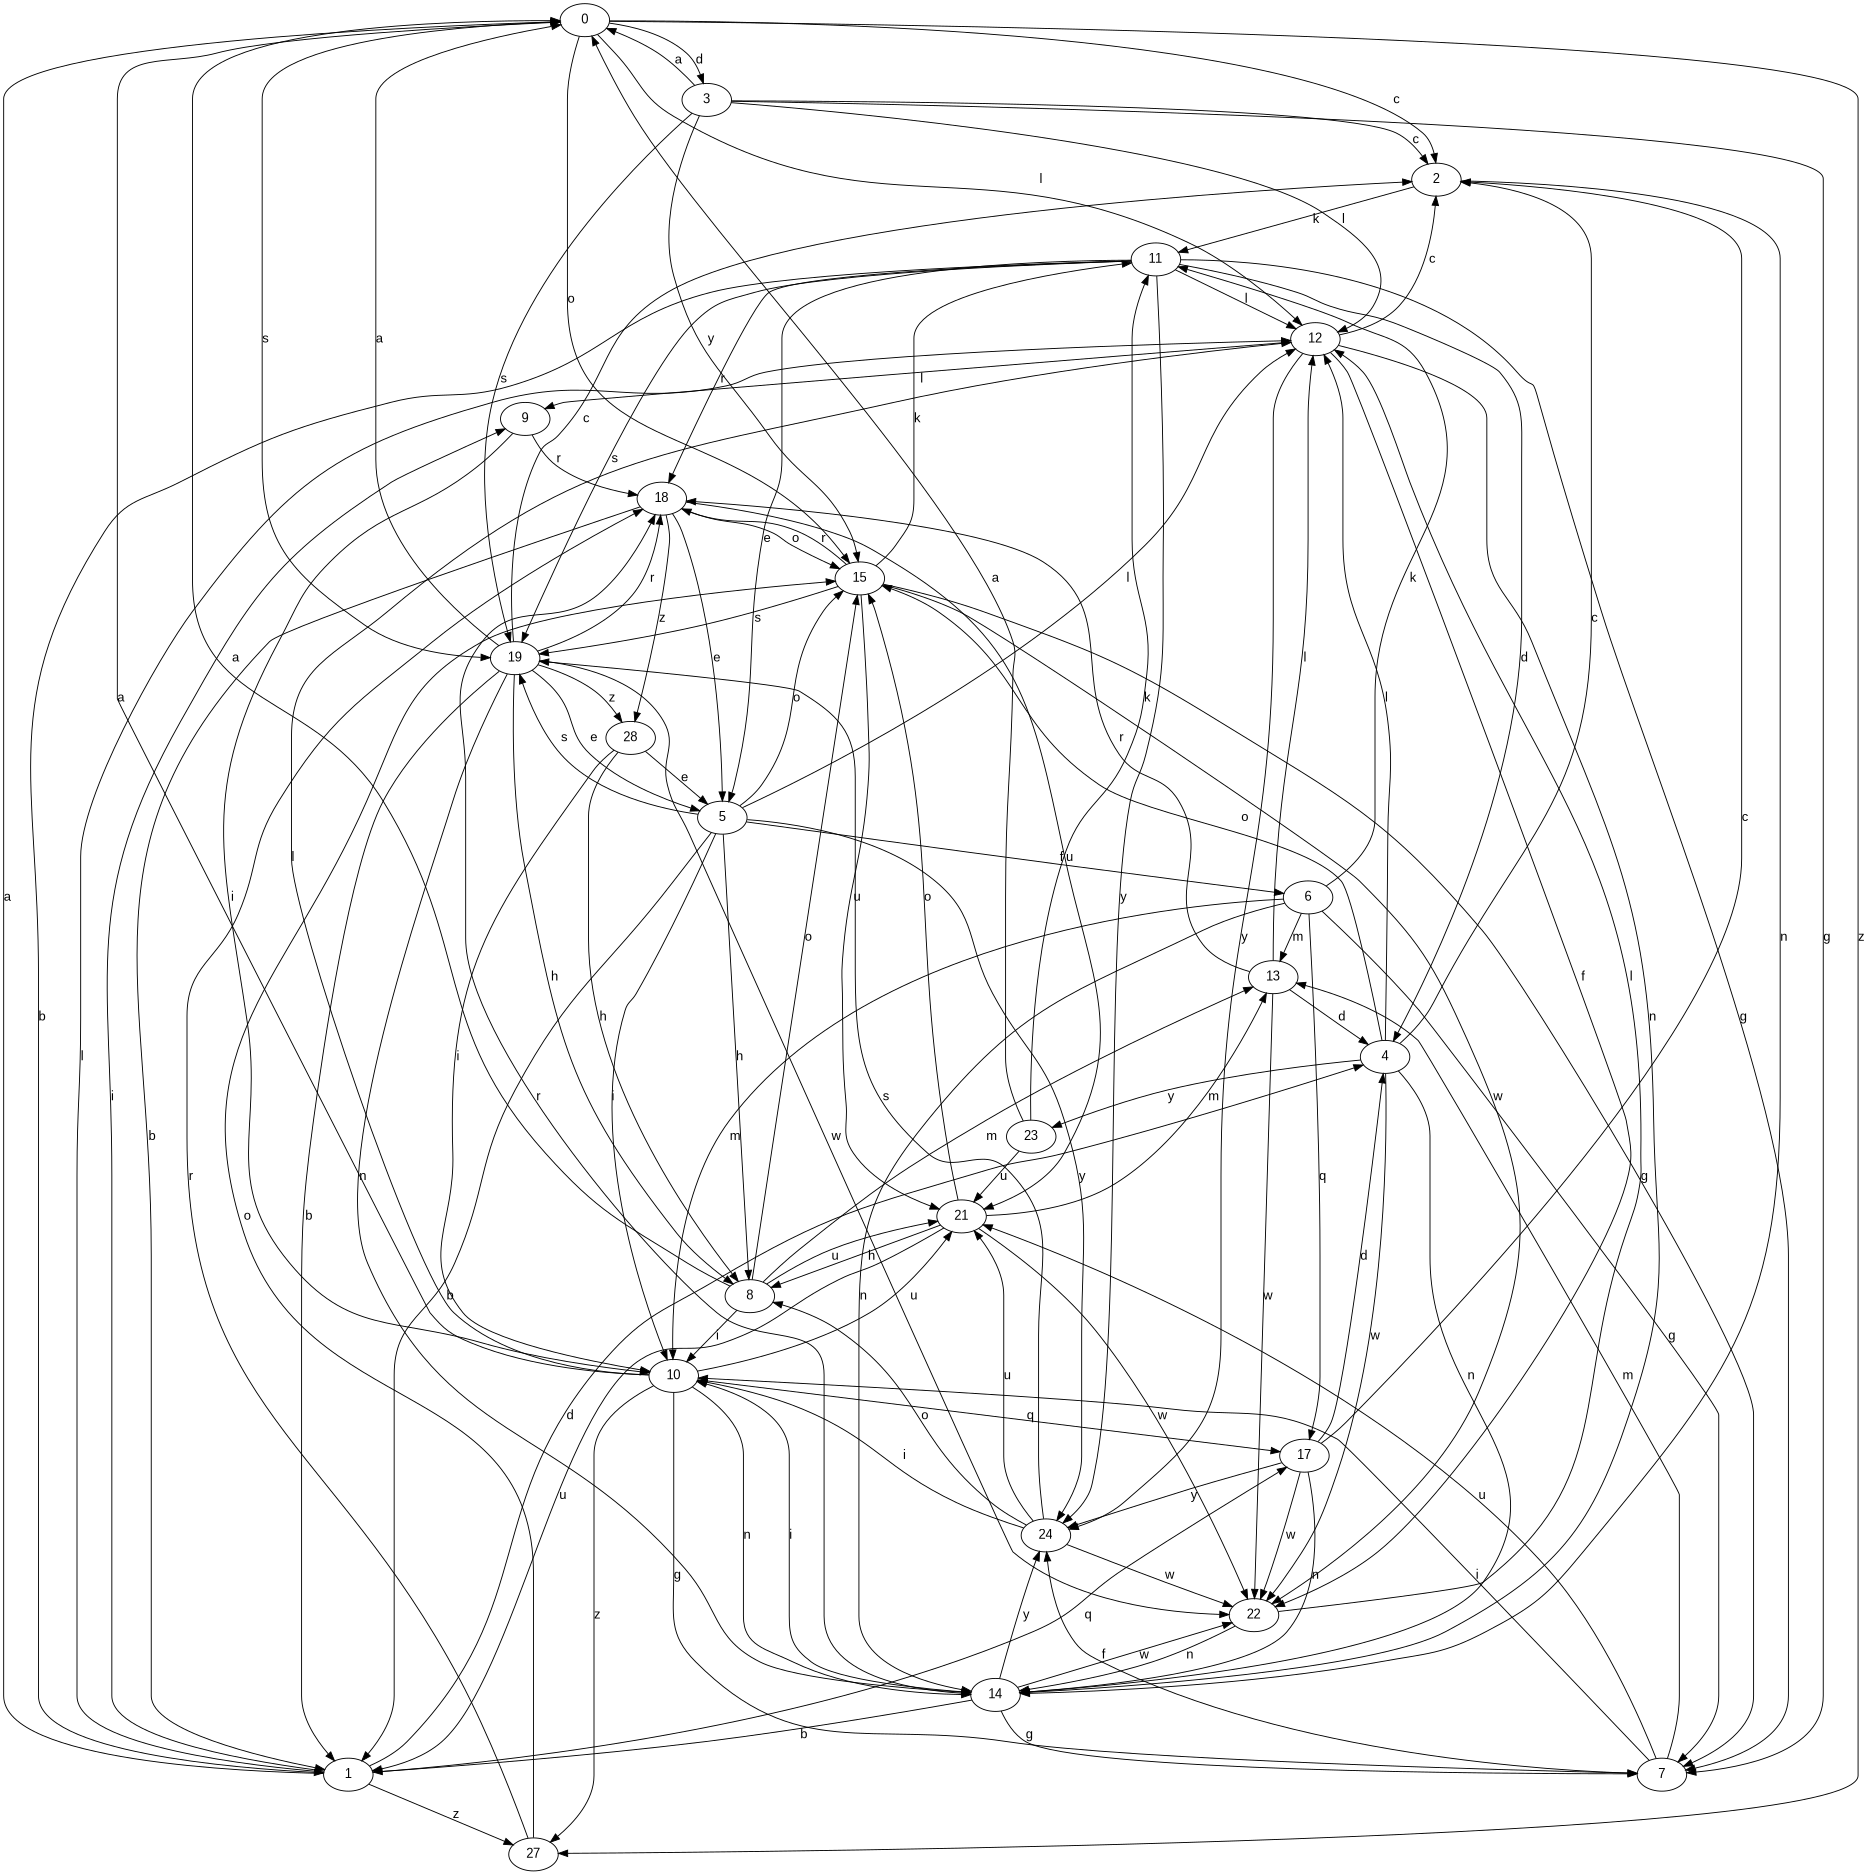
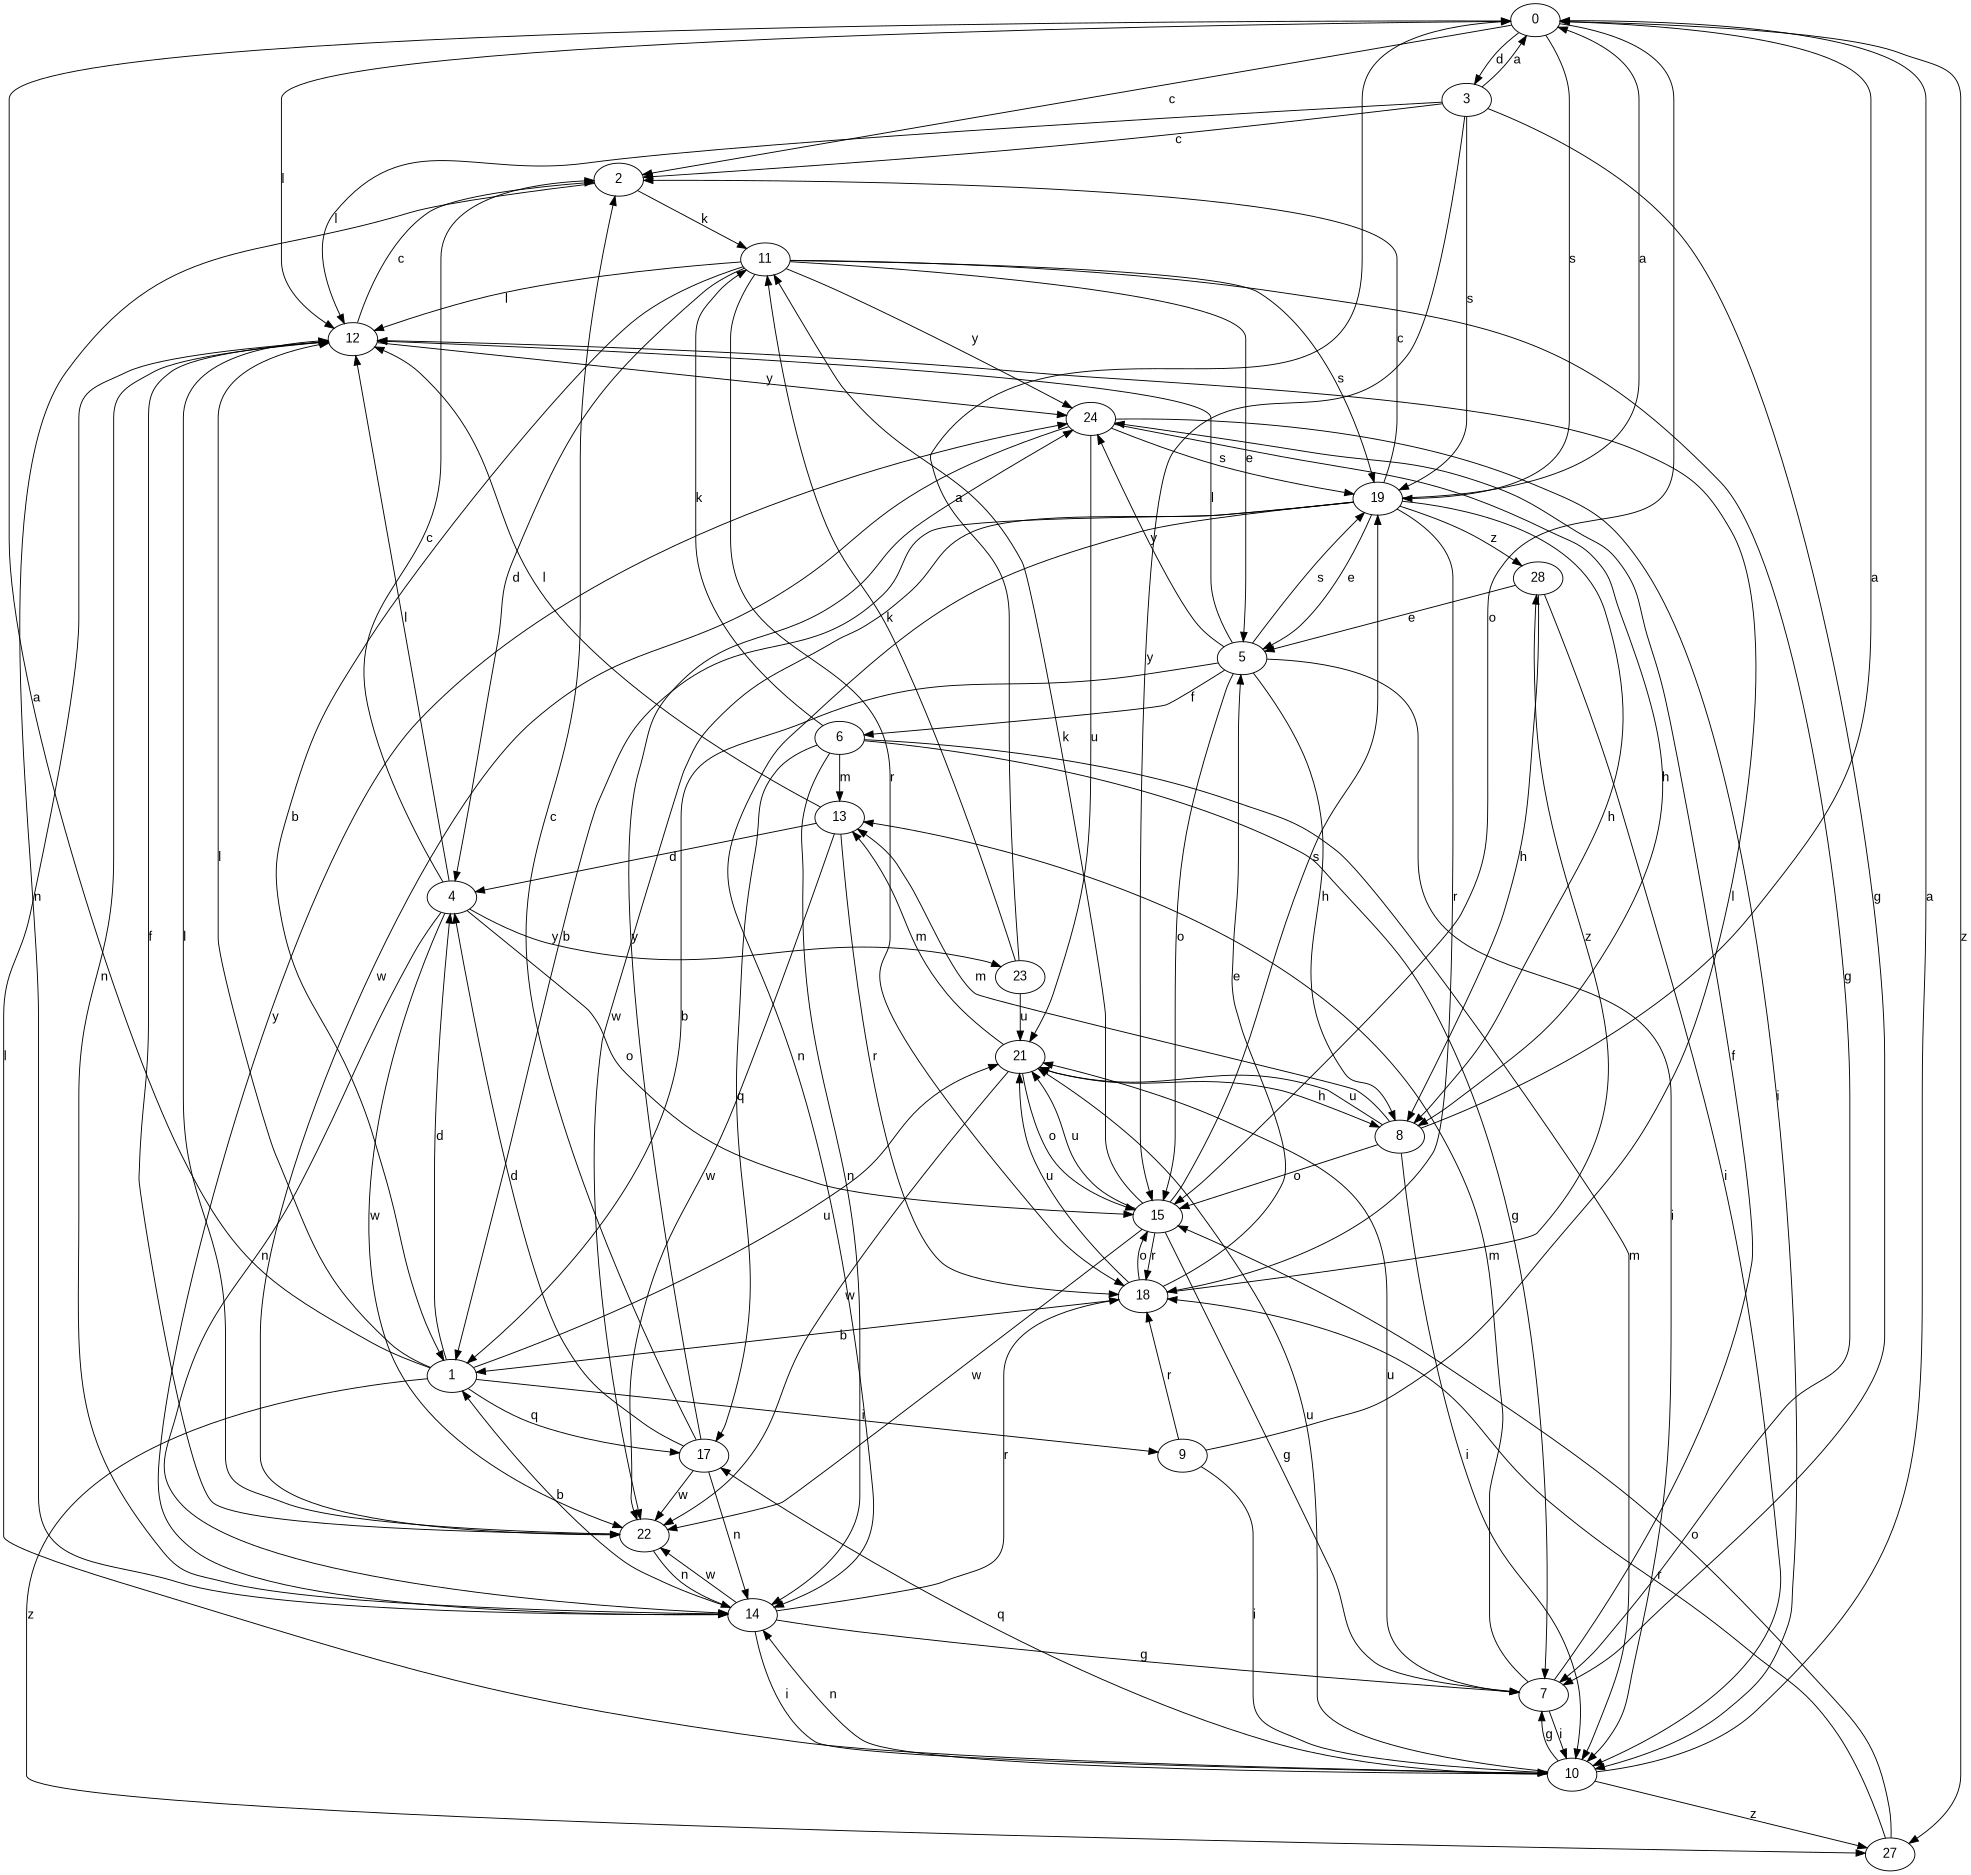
(922, 372) -> (1661, 462)
(925, 1416) -> (1666, 778)
(590, 1425) -> (736, 1252)
